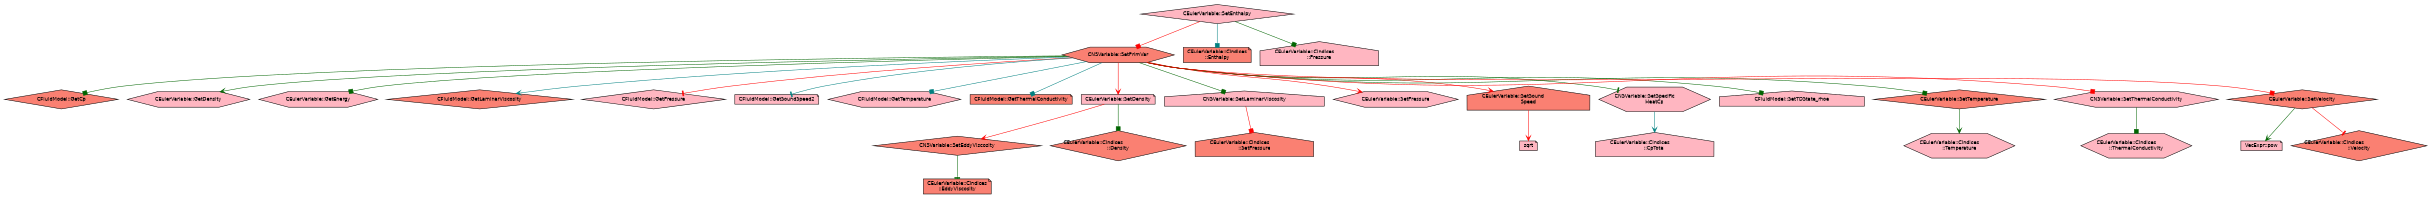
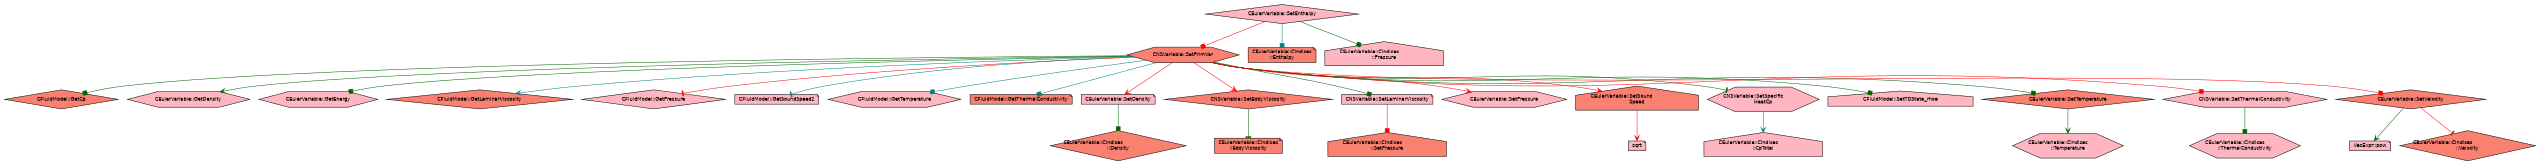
(1244, 99) -> (1387, 99)
(1045, 121) -> (1213, 75)
